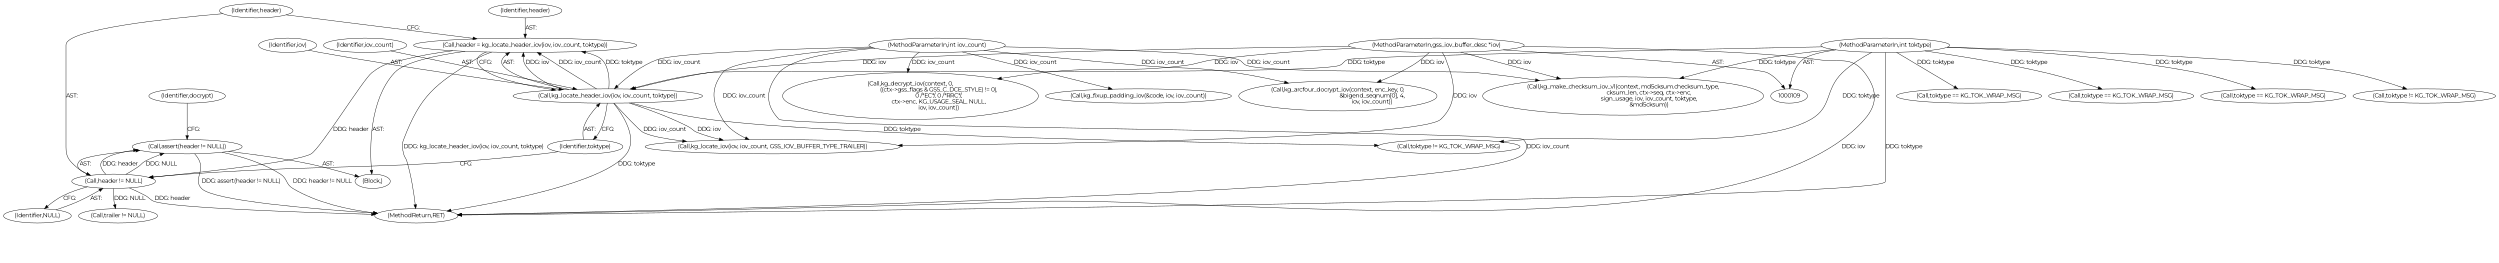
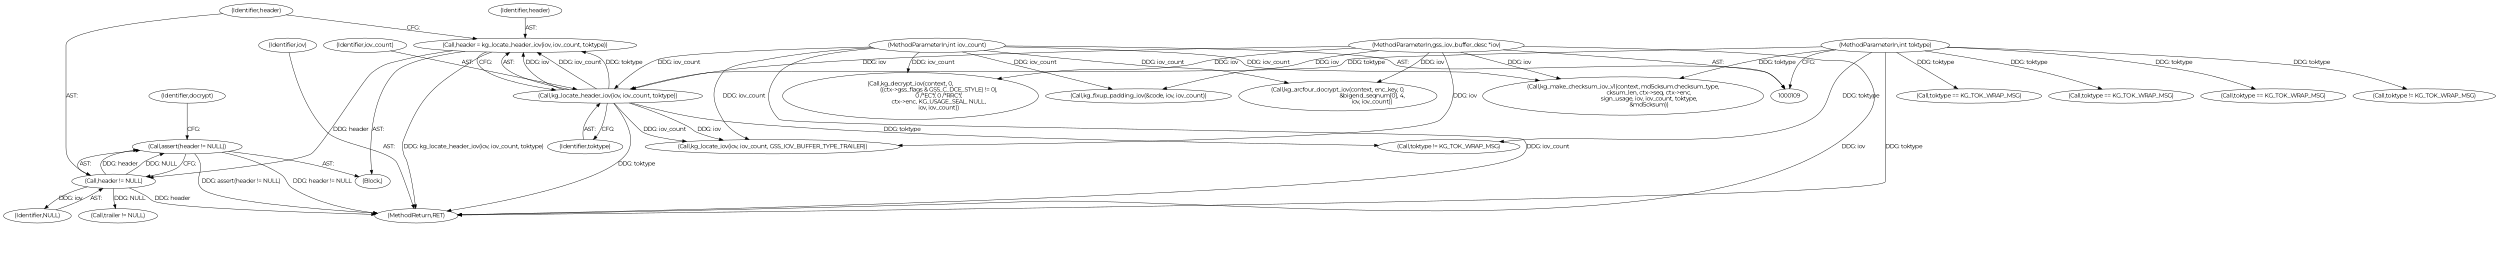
(1809, 63) -> (1809, 63)
none -> (1396, 65)
none -> (1289, 66)
(433, 71) -> (341, 140)
(356, 167) -> (172, 170)
(71, 199) -> (71, 199)
